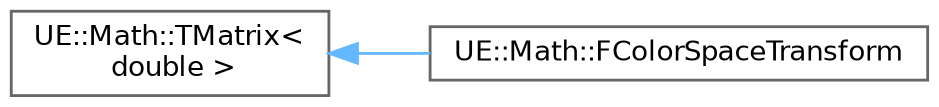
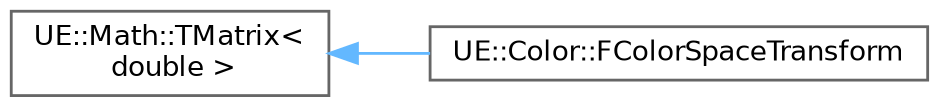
(679, 53) -> (679, 53)
